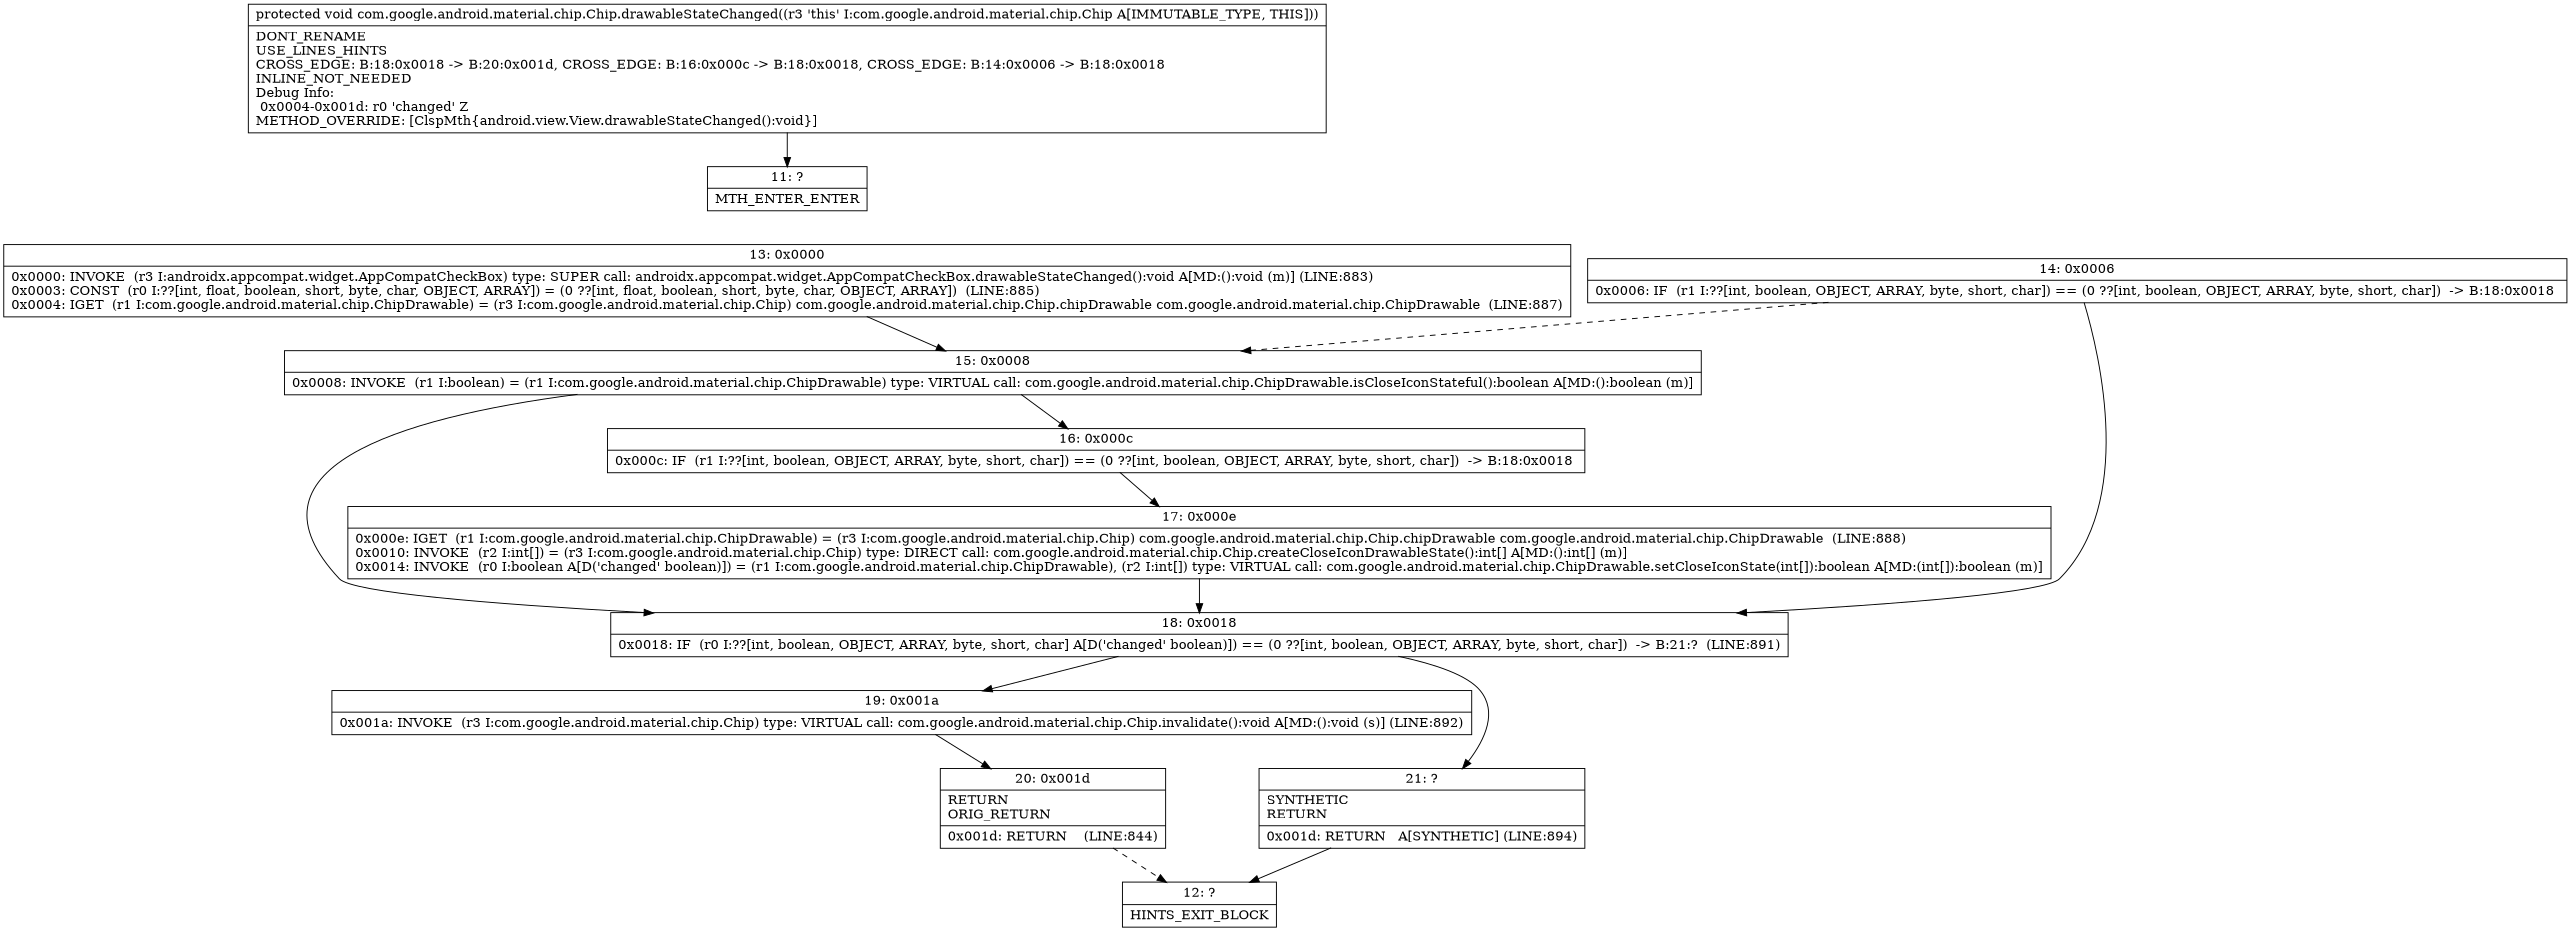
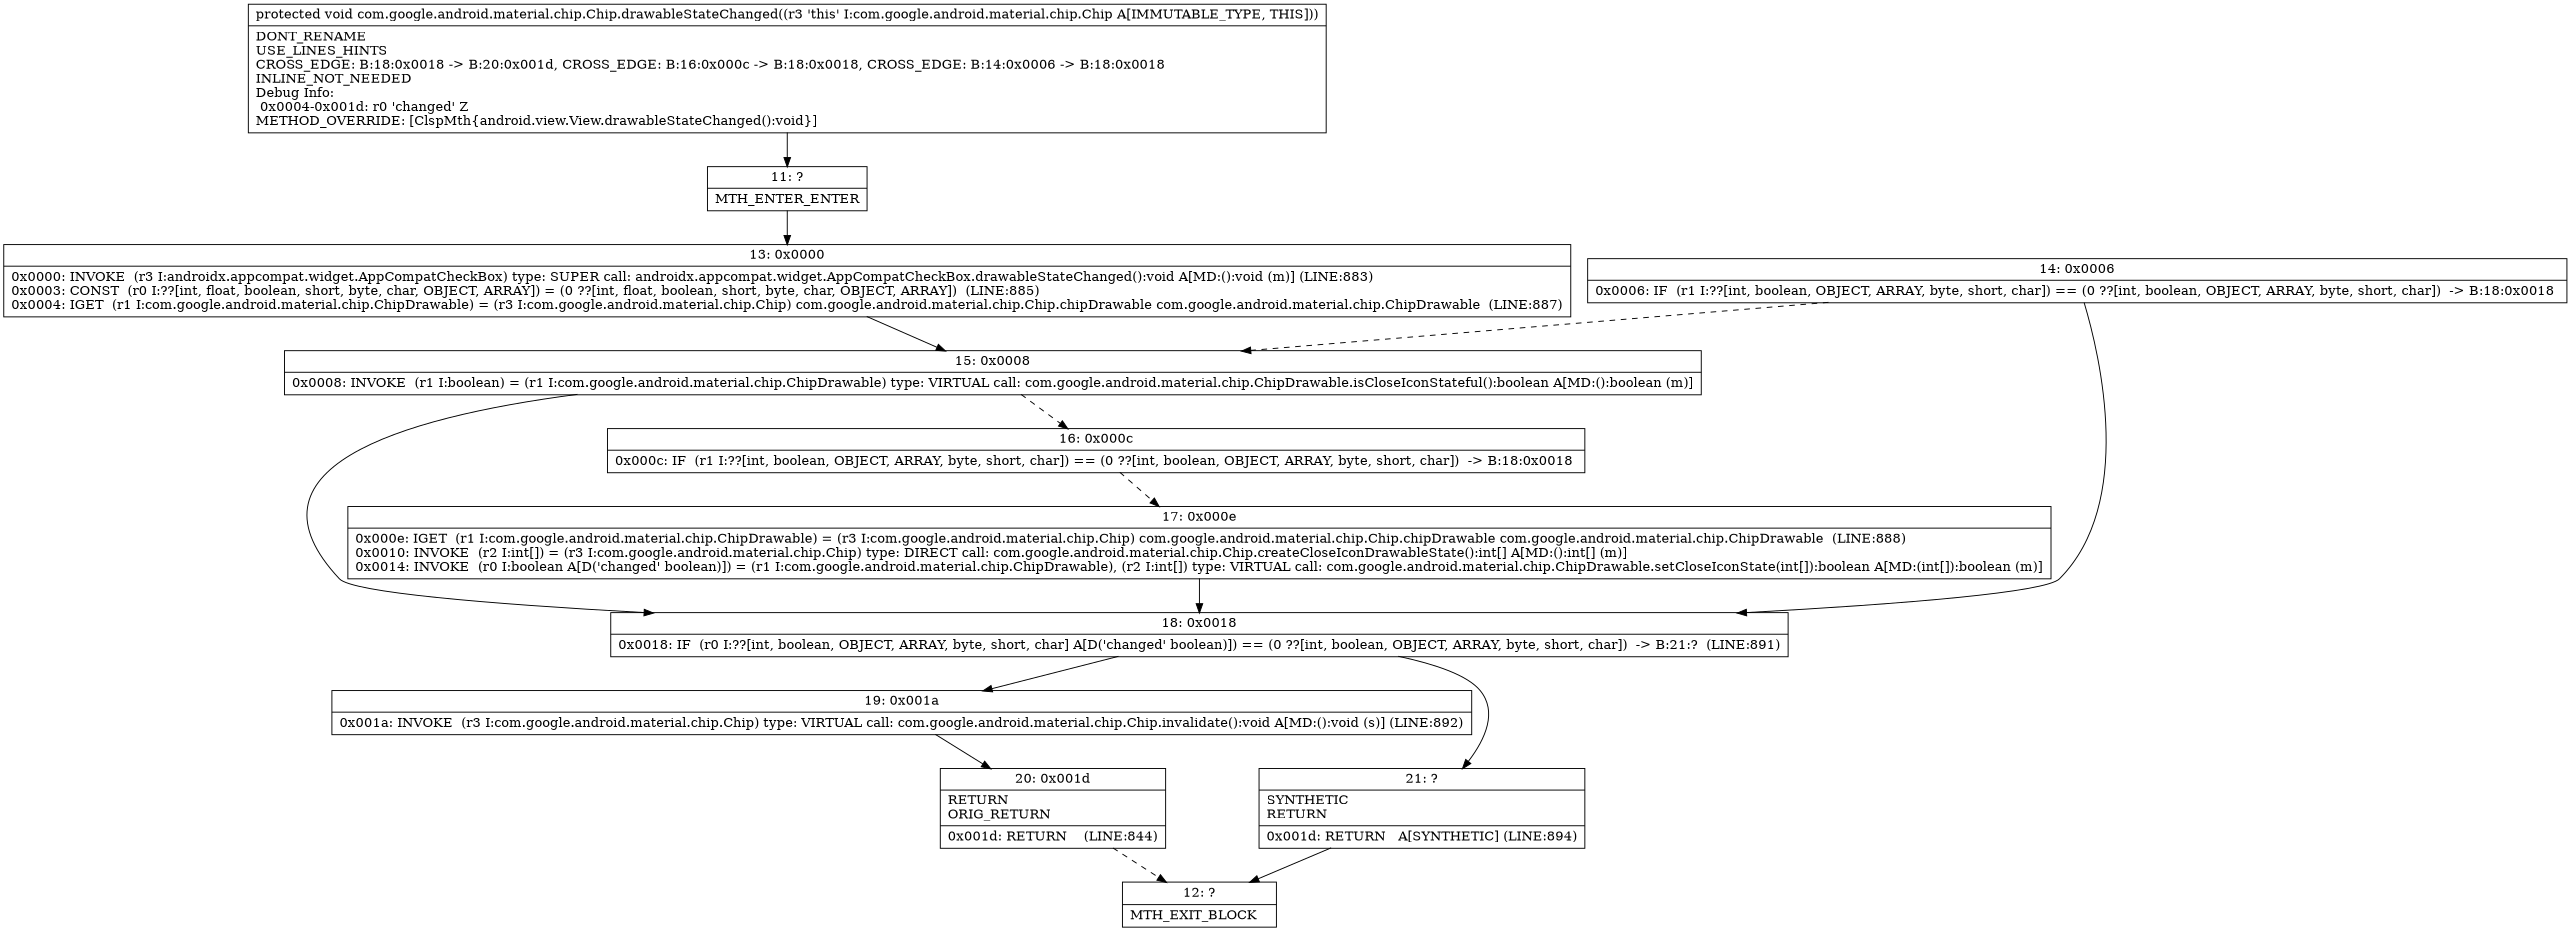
none -> (787, 223)
(1041, 409) -> (1041, 409)
(1136, 486) -> (1136, 486)
(1199, 915) -> (1194, 915)
